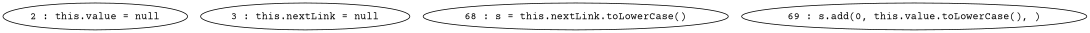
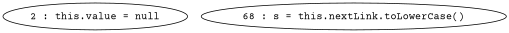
(305, 16) -> none
(914, 16) -> none
